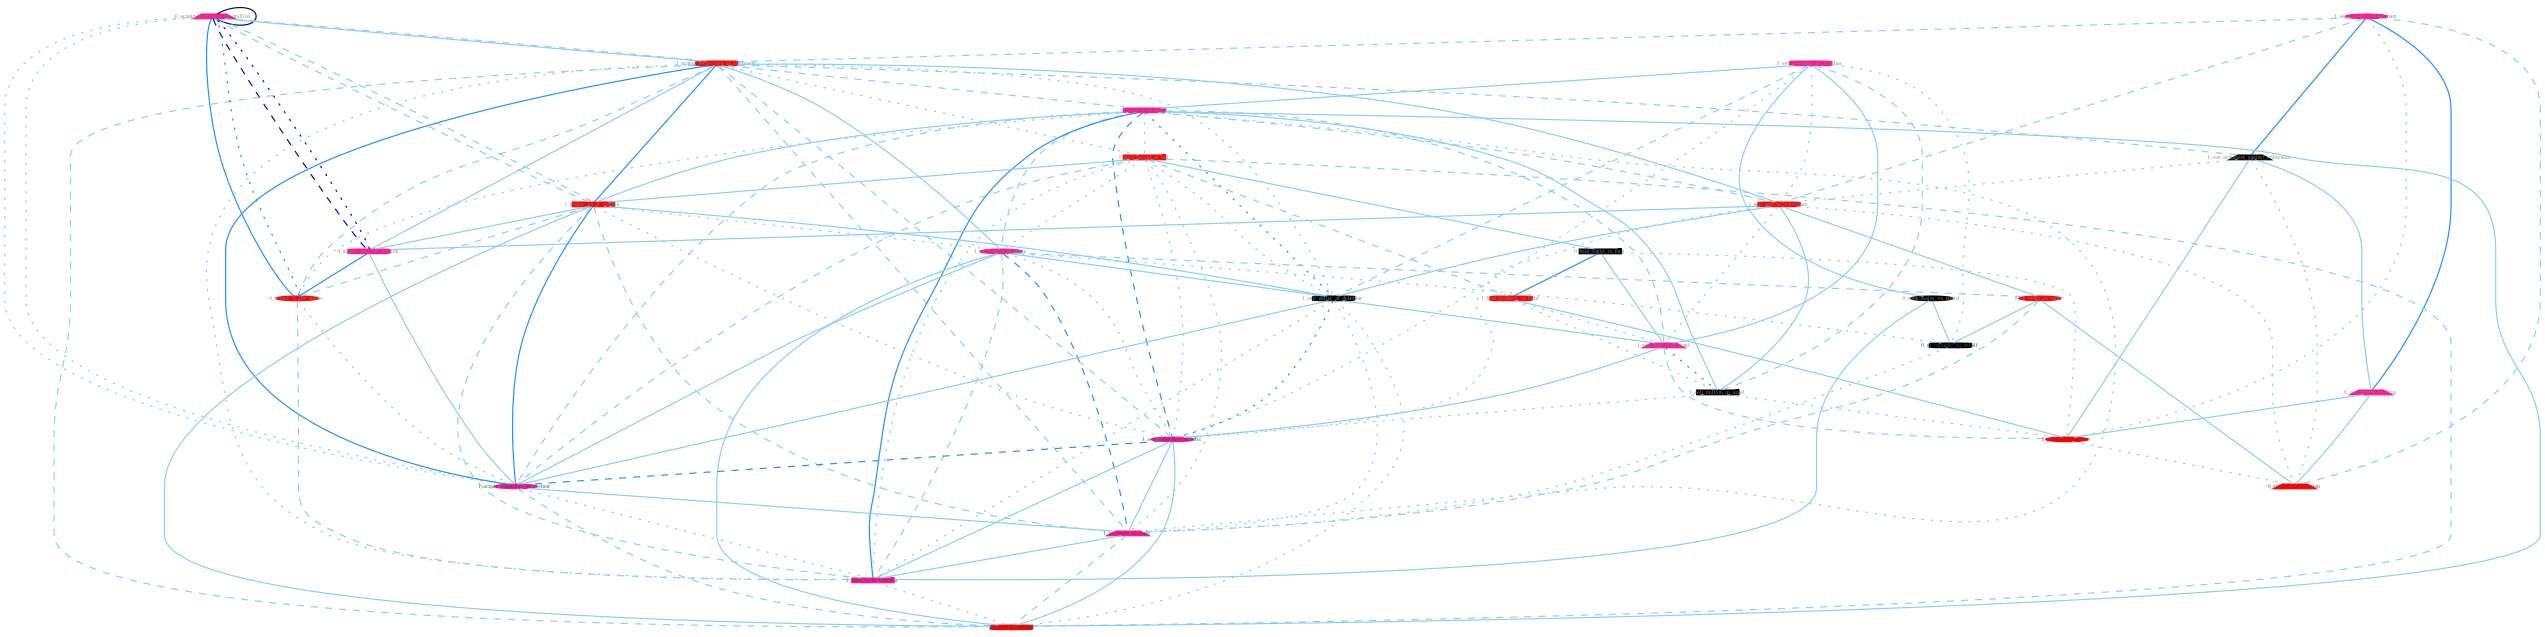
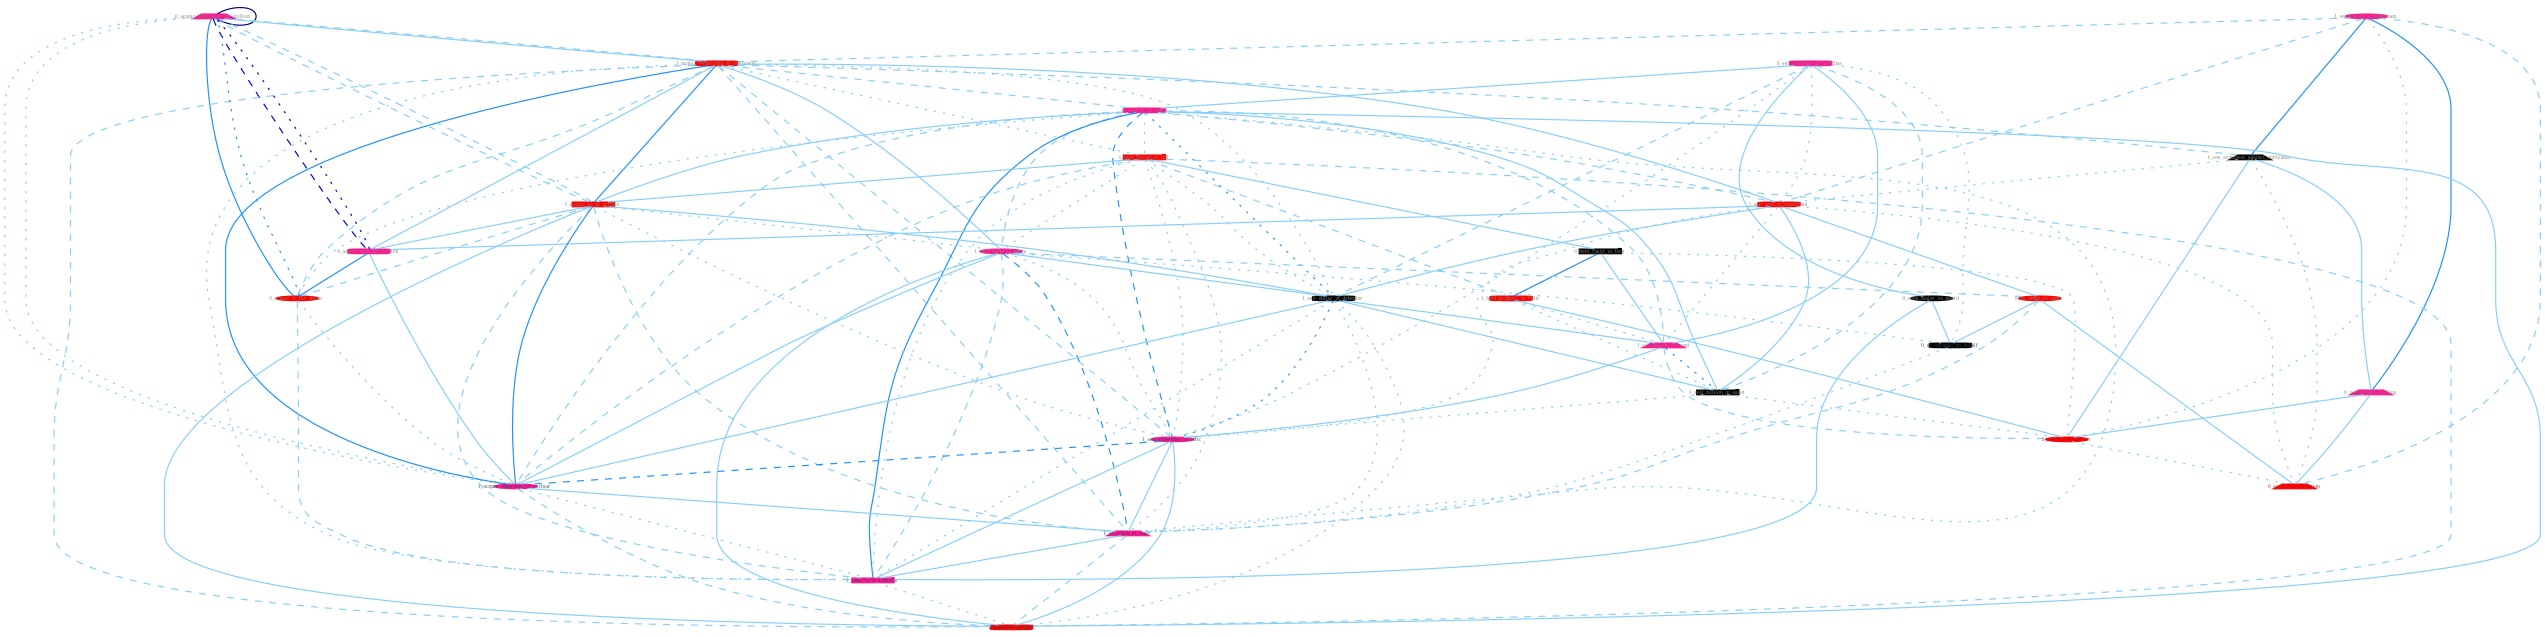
none -> (1526, 345)
